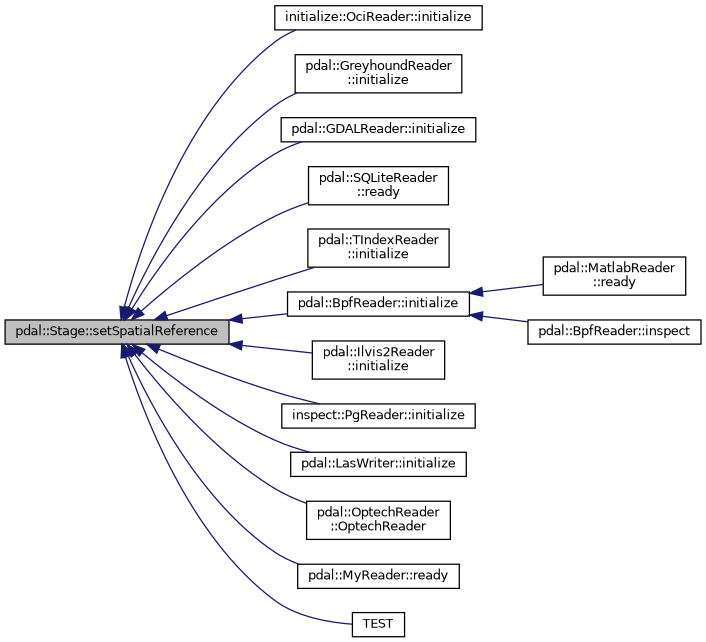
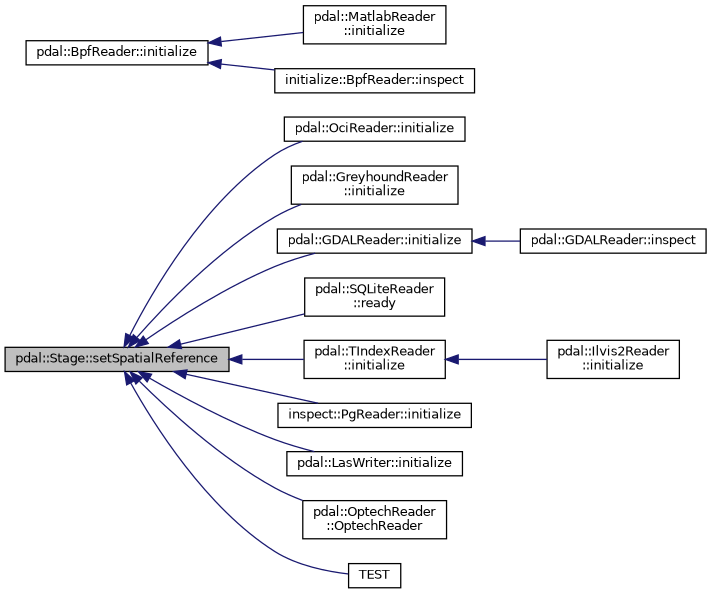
(378, 18) -> (375, 129)
none -> (613, 241)
(614, 276) -> (375, 25)
(265, 316) -> none
(614, 332) -> (375, 81)
(277, 349) -> (503, 359)
(378, 576) -> none
